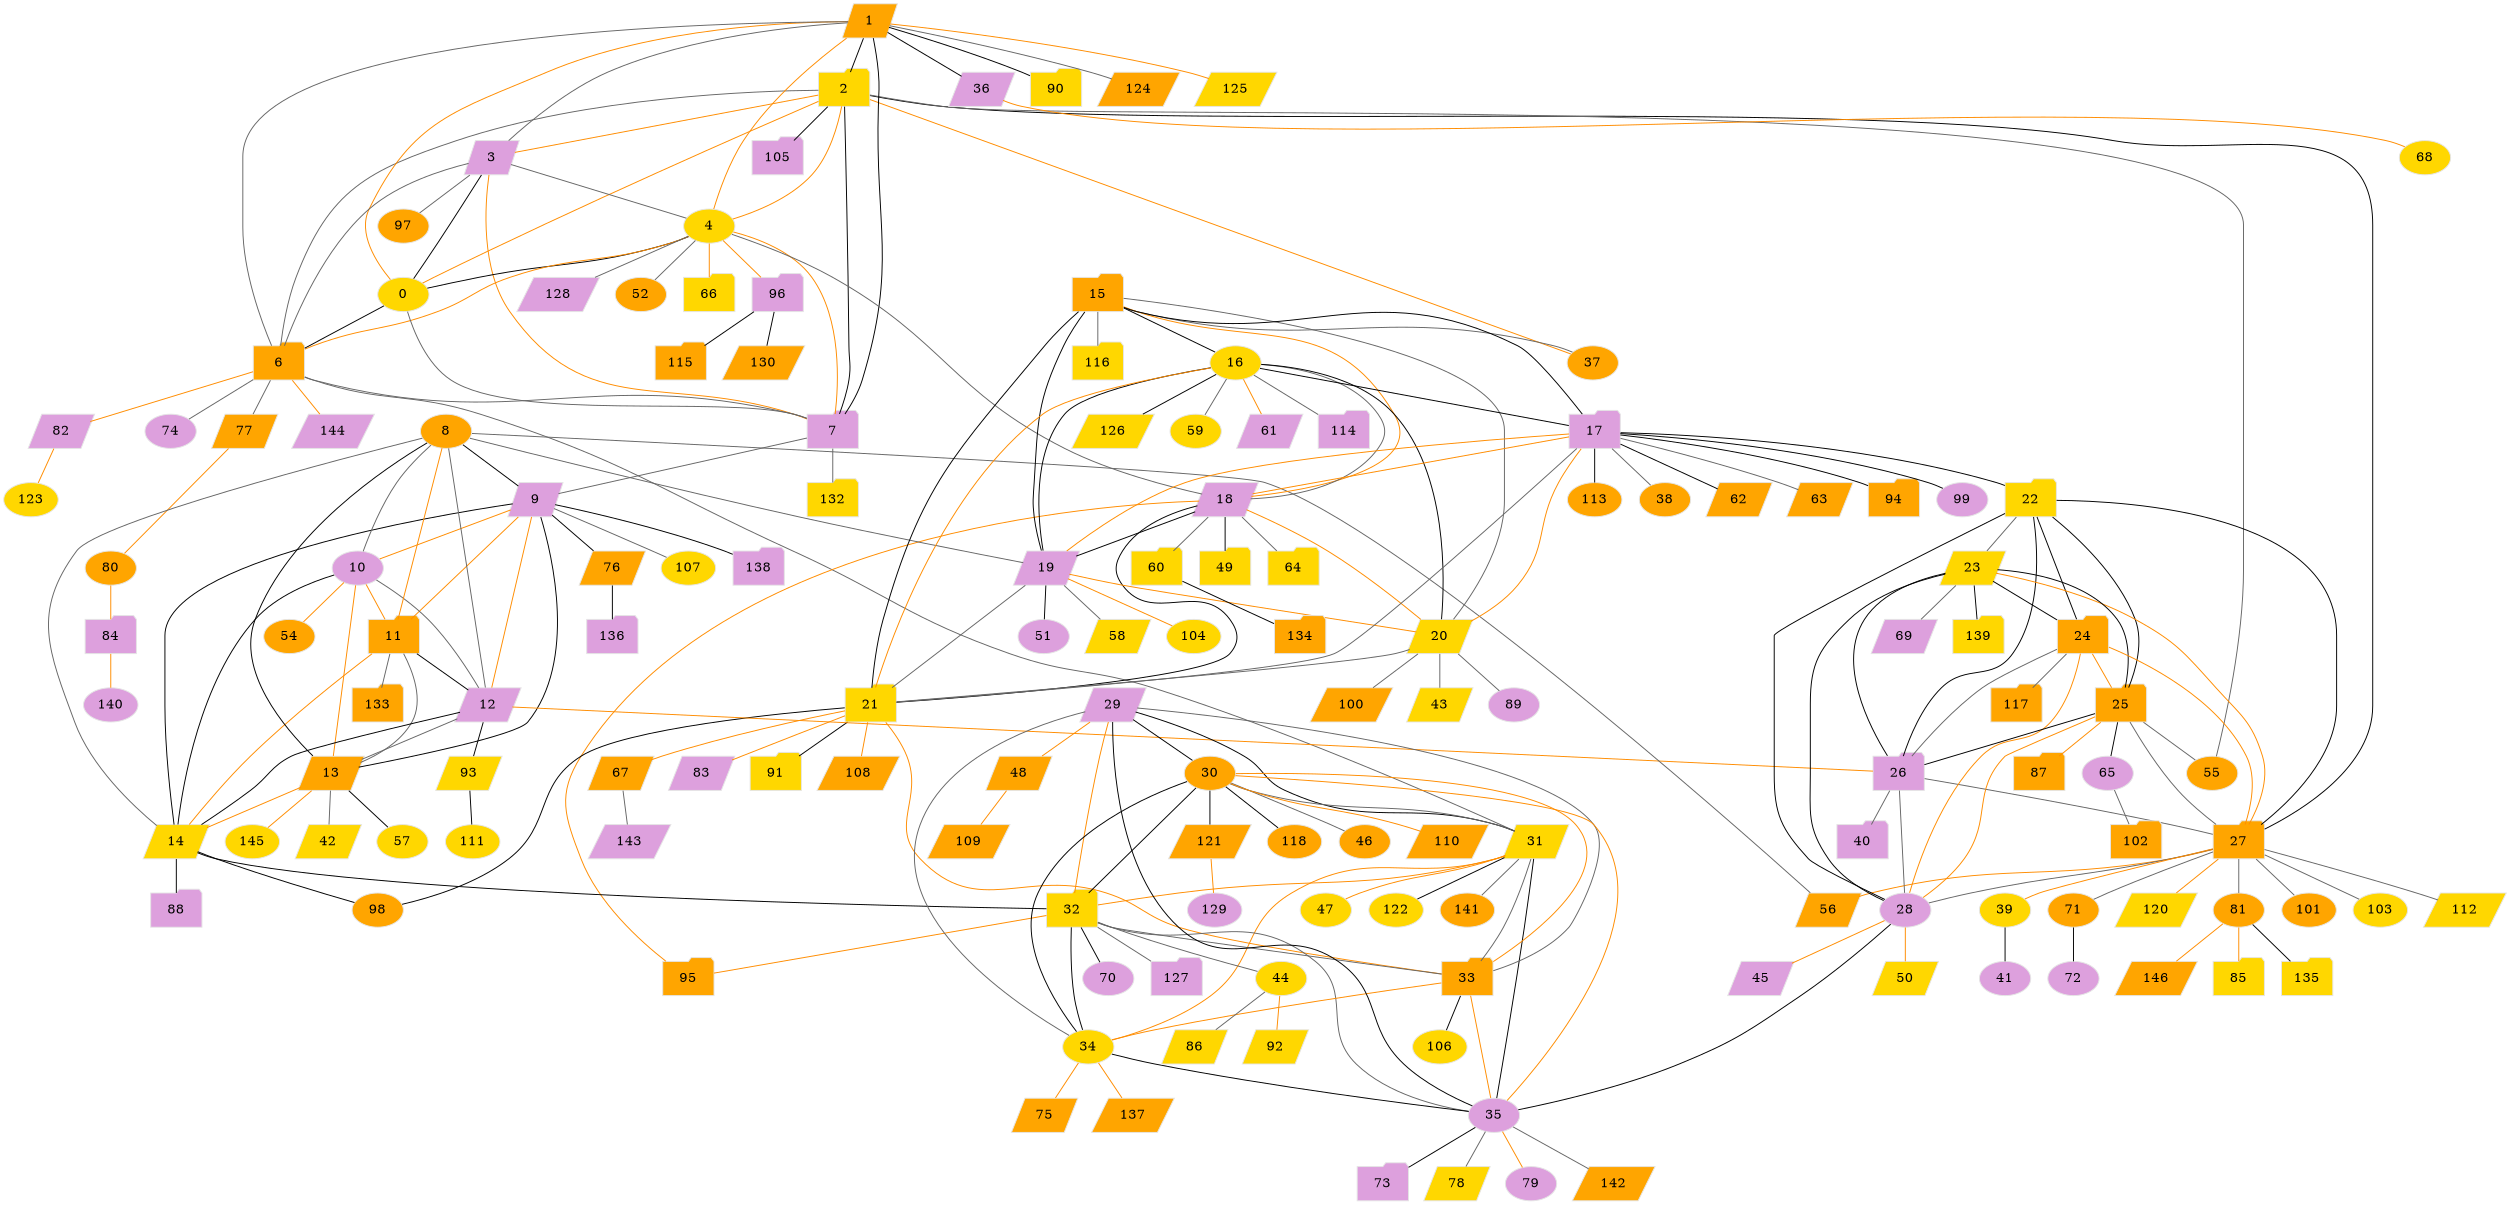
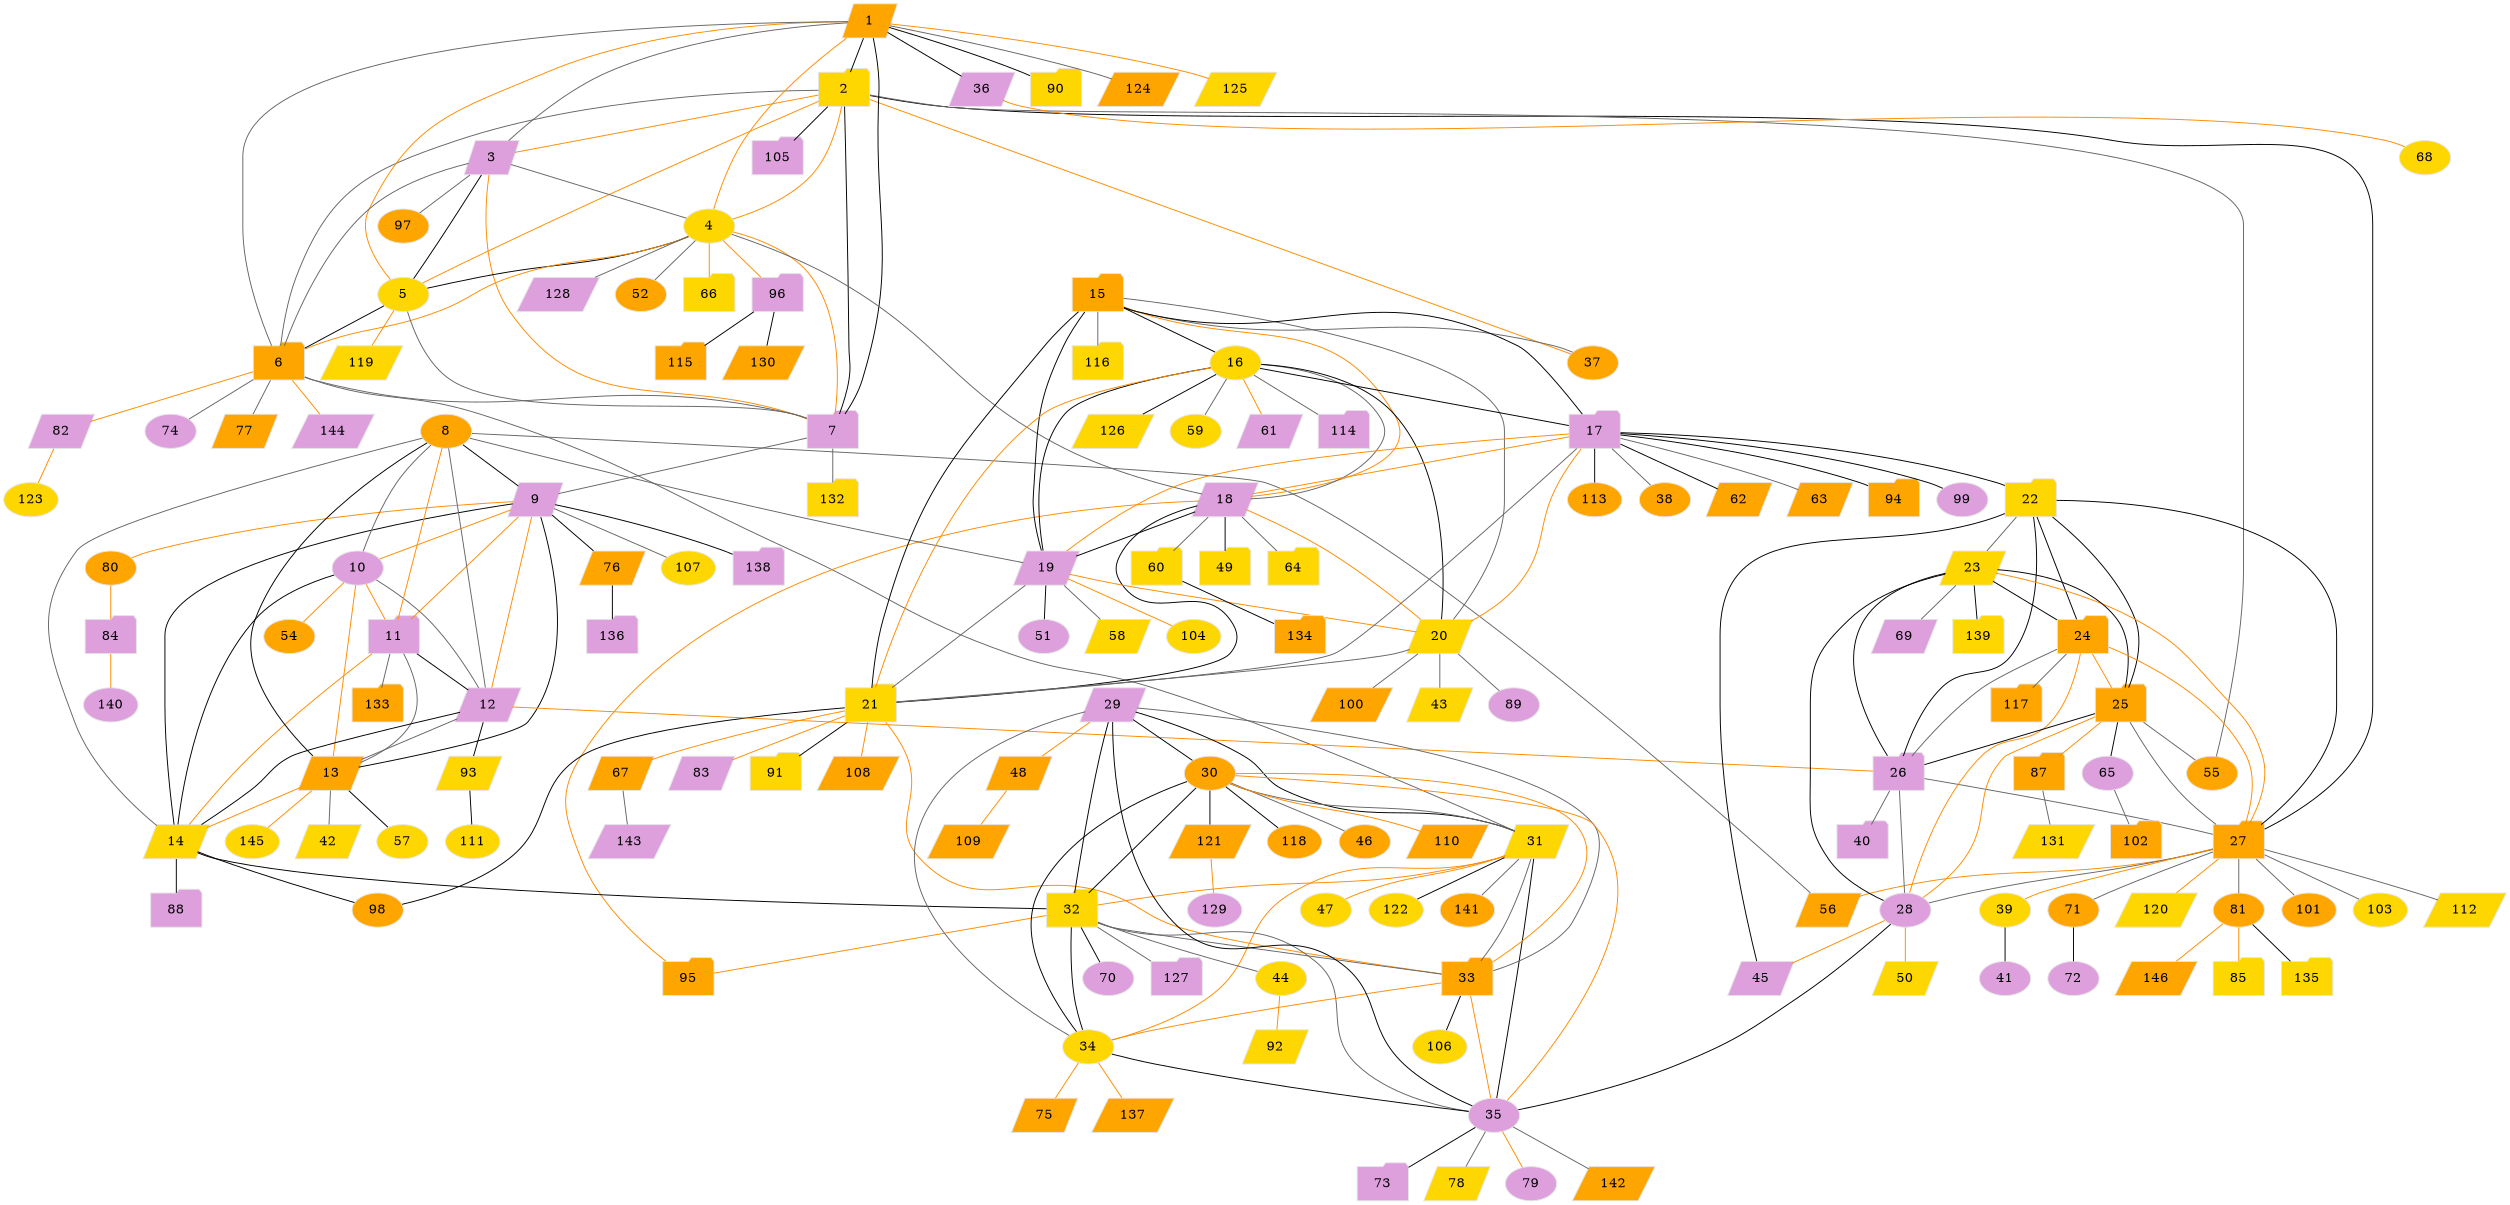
(403, 294) -> (403, 294)
none -> (362, 363)
(177, 501) -> (311, 521)
(394, 636) -> (394, 636)
(1774, 665) -> (1721, 629)
(1089, 807) -> (1089, 807)
none -> (2054, 842)
(1195, 1047) -> none
